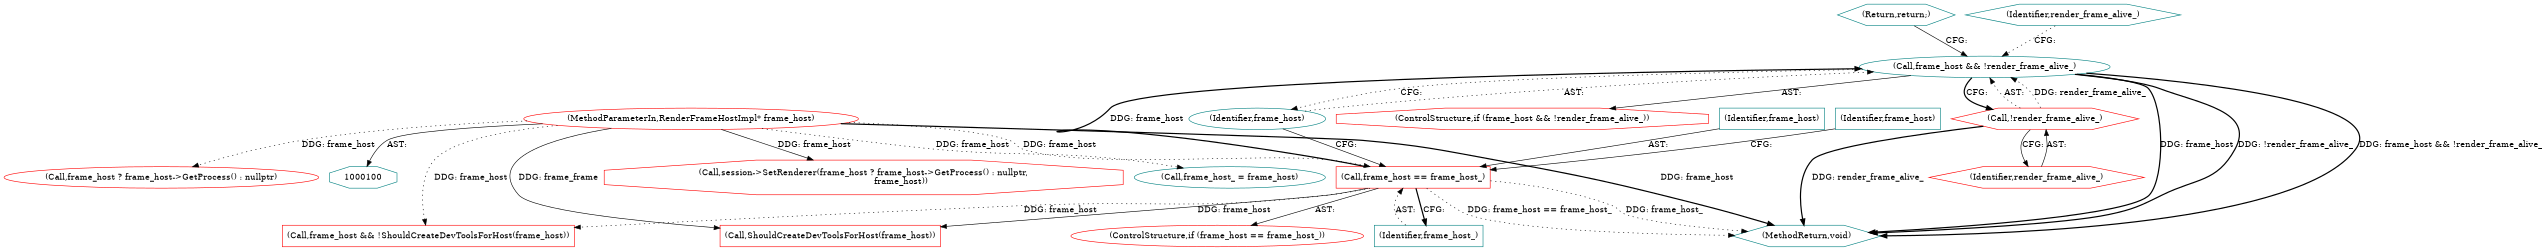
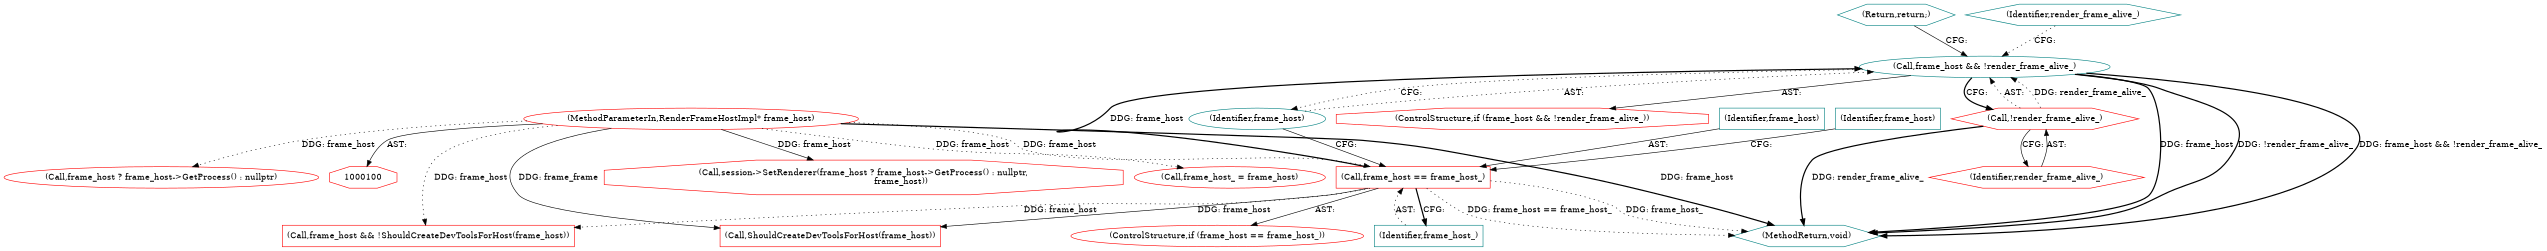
(363, 177) -> (363, 177)
(1230, 177) -> (1230, 177)
